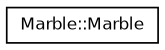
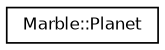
(82, 25) -> (82, 25)
